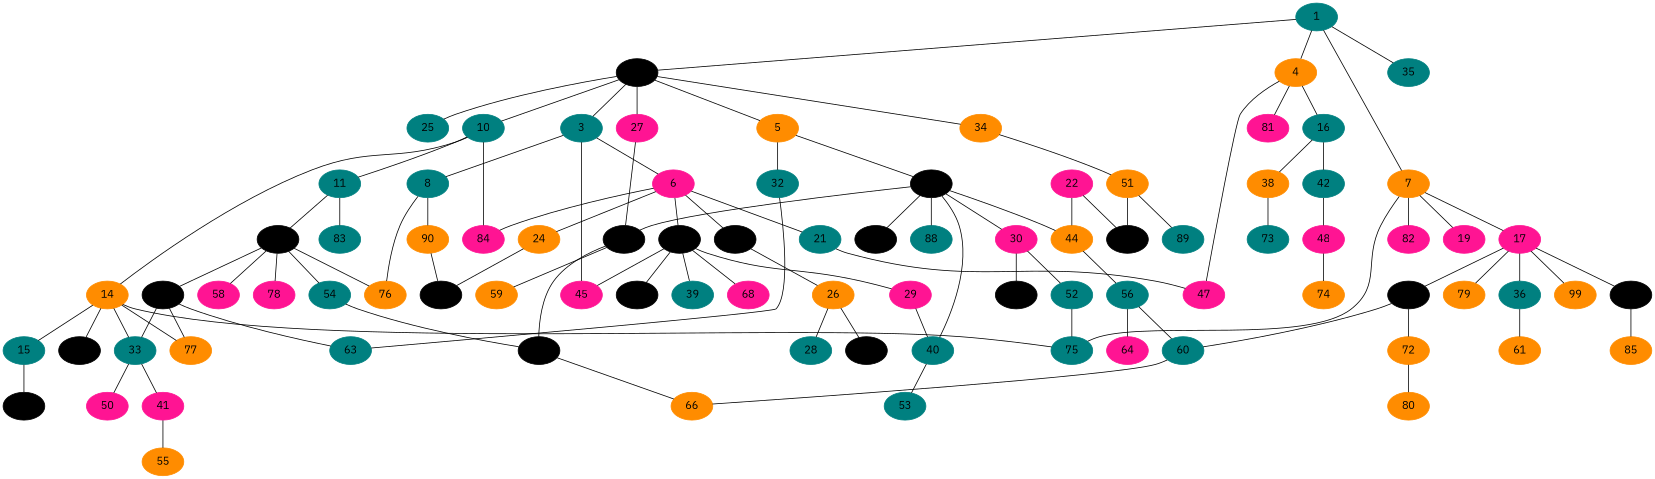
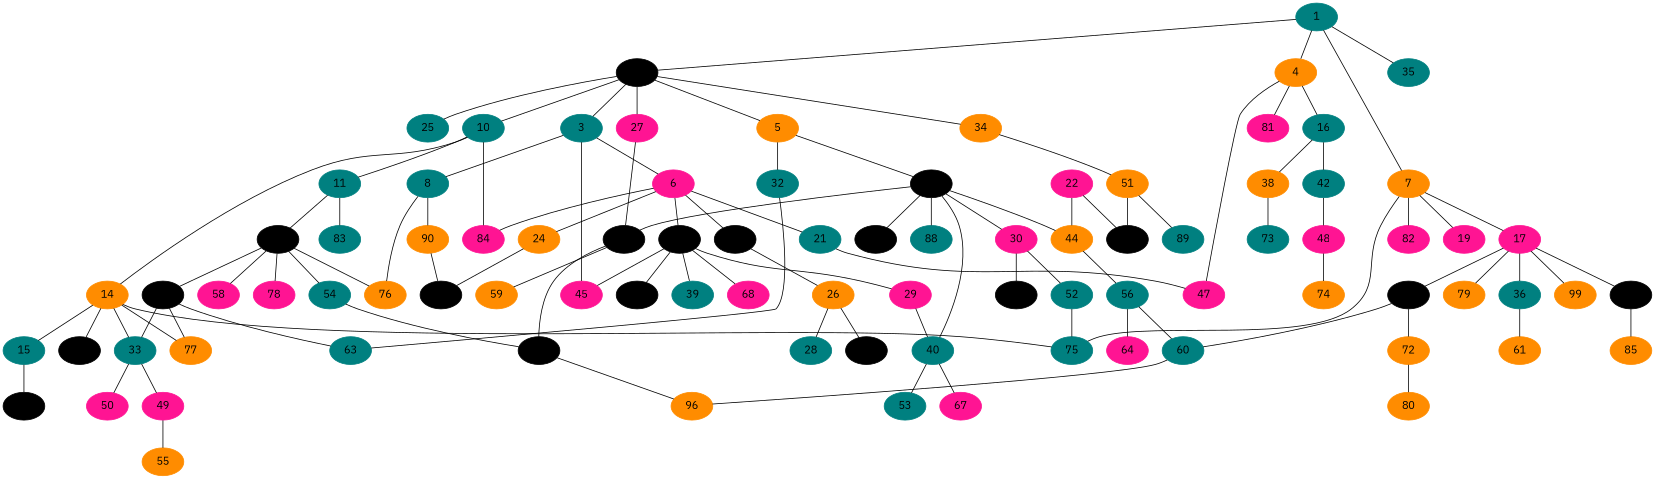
(163, 406) -> (163, 406)
(692, 406) -> (692, 406)
none -> (961, 406)
